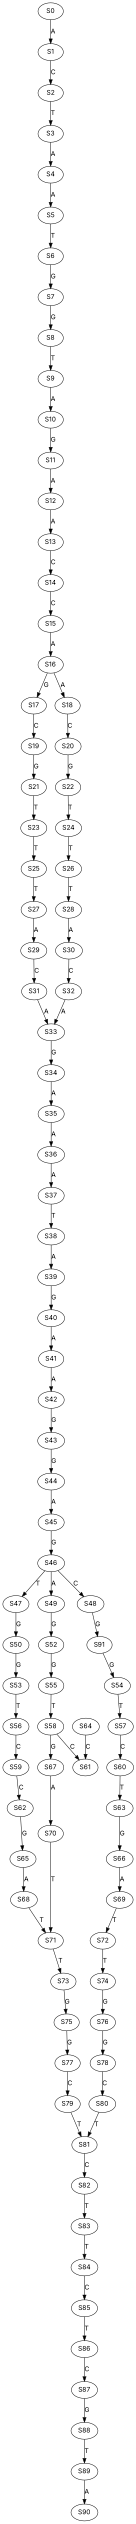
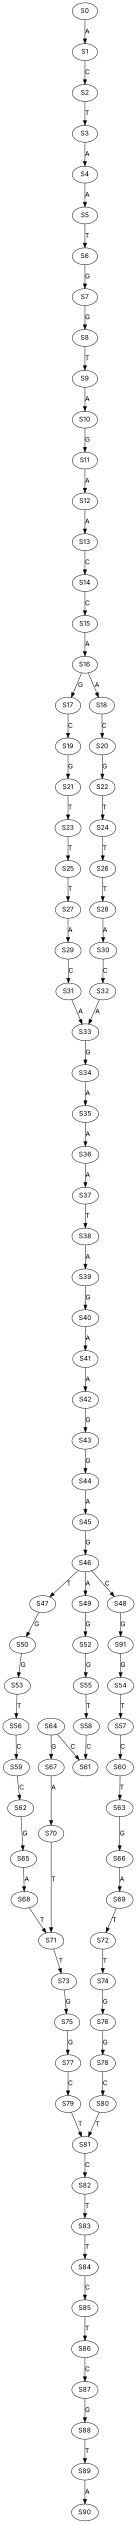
(51, 1745) -> (51, 1745)
